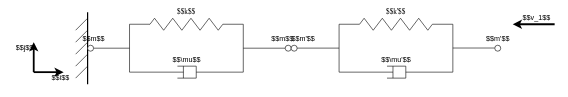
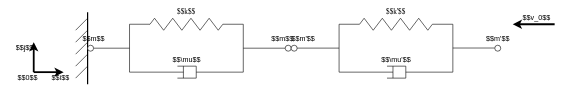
(537, 18) -> (537, 18)
none -> (27, 78)
